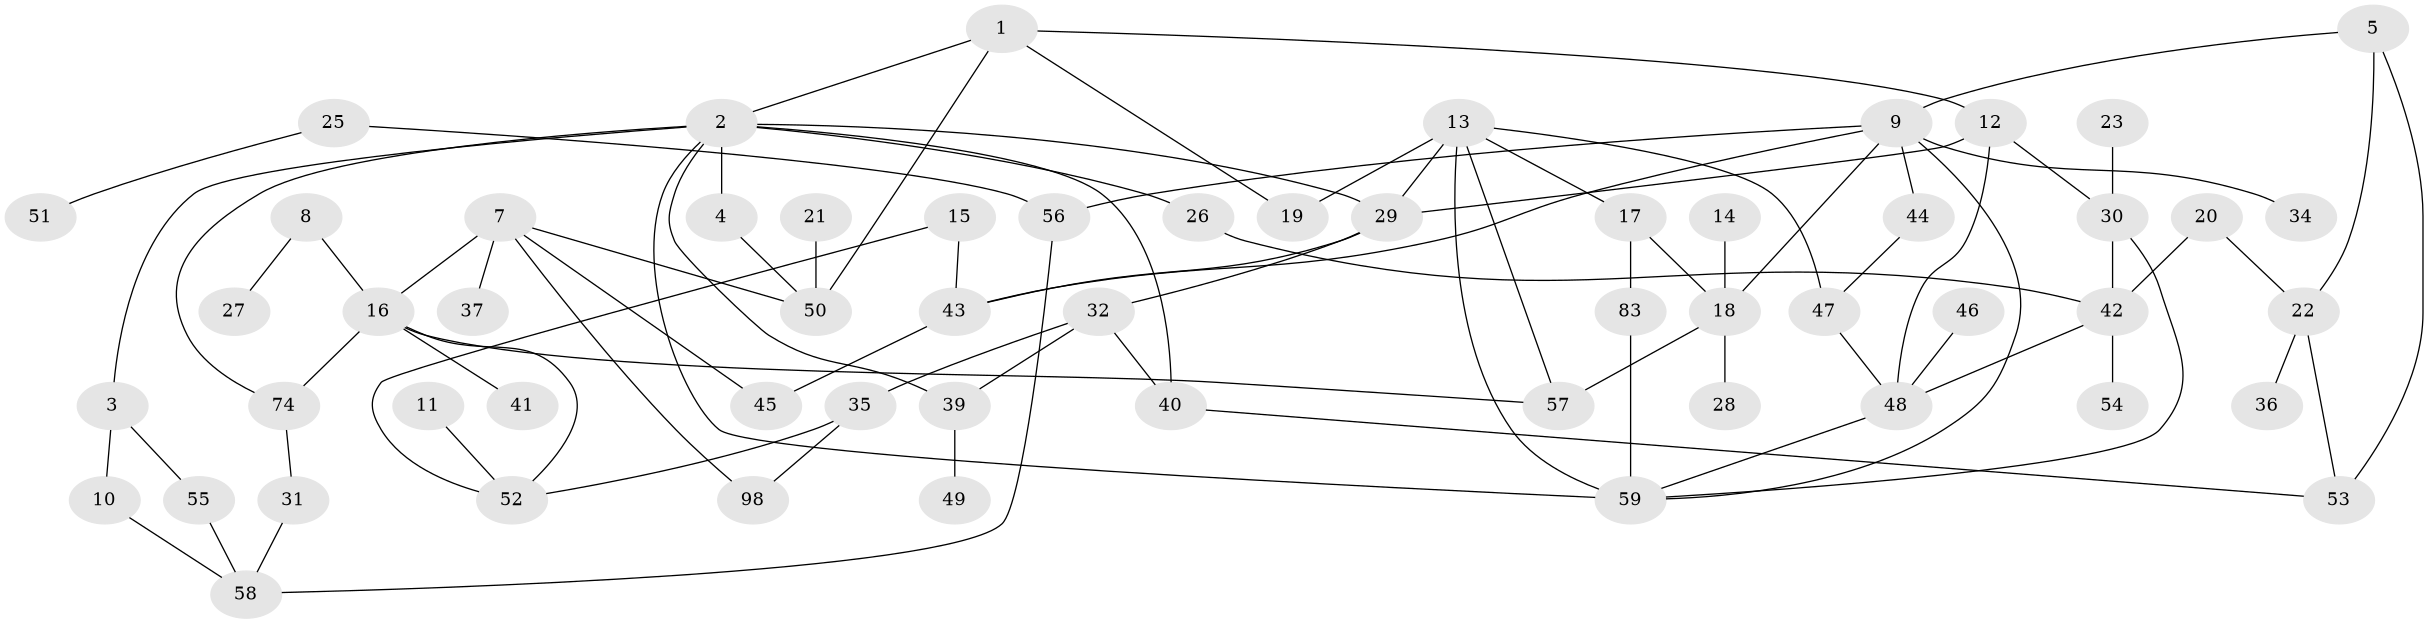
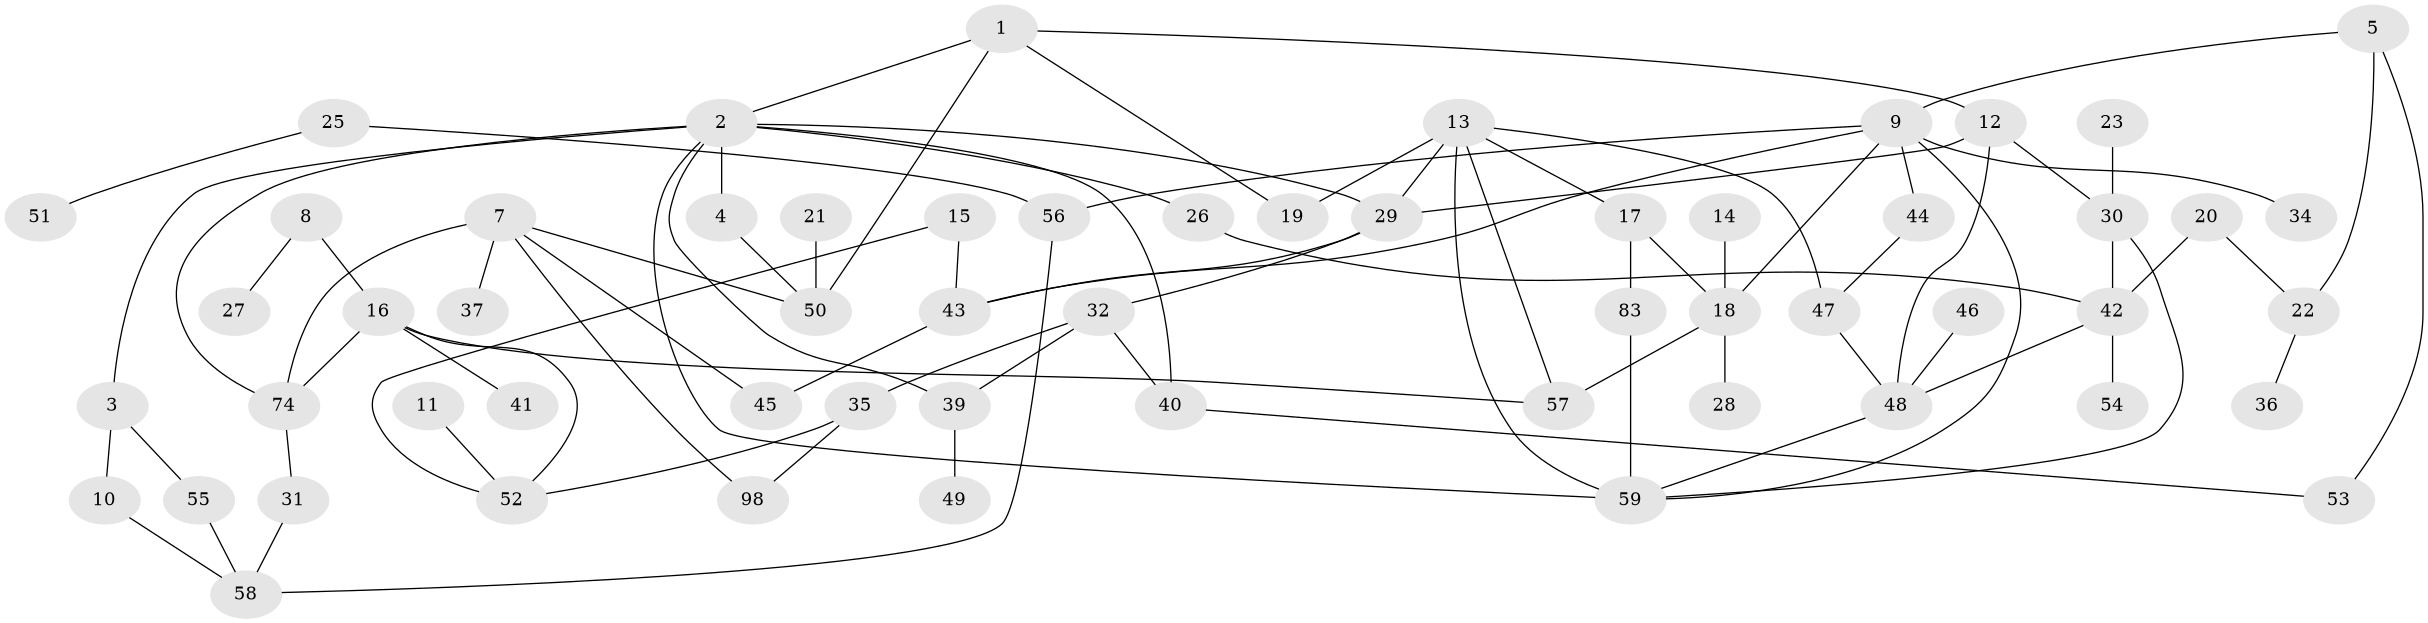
(439, 265) -> (359, 266)
(2321, 406) -> none
